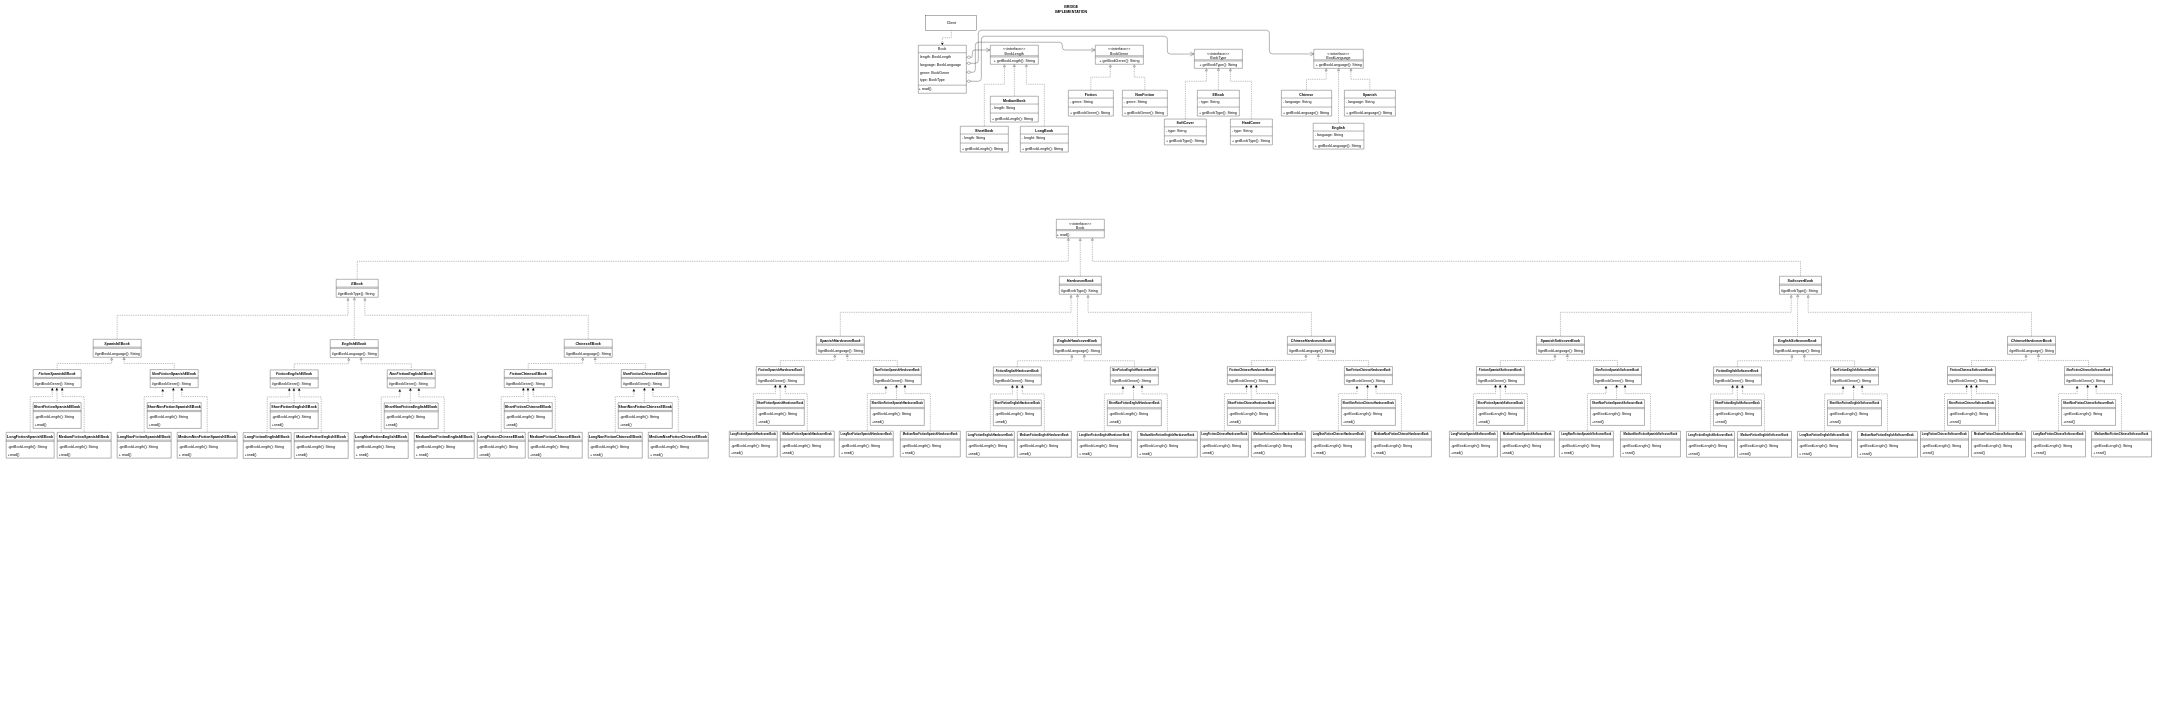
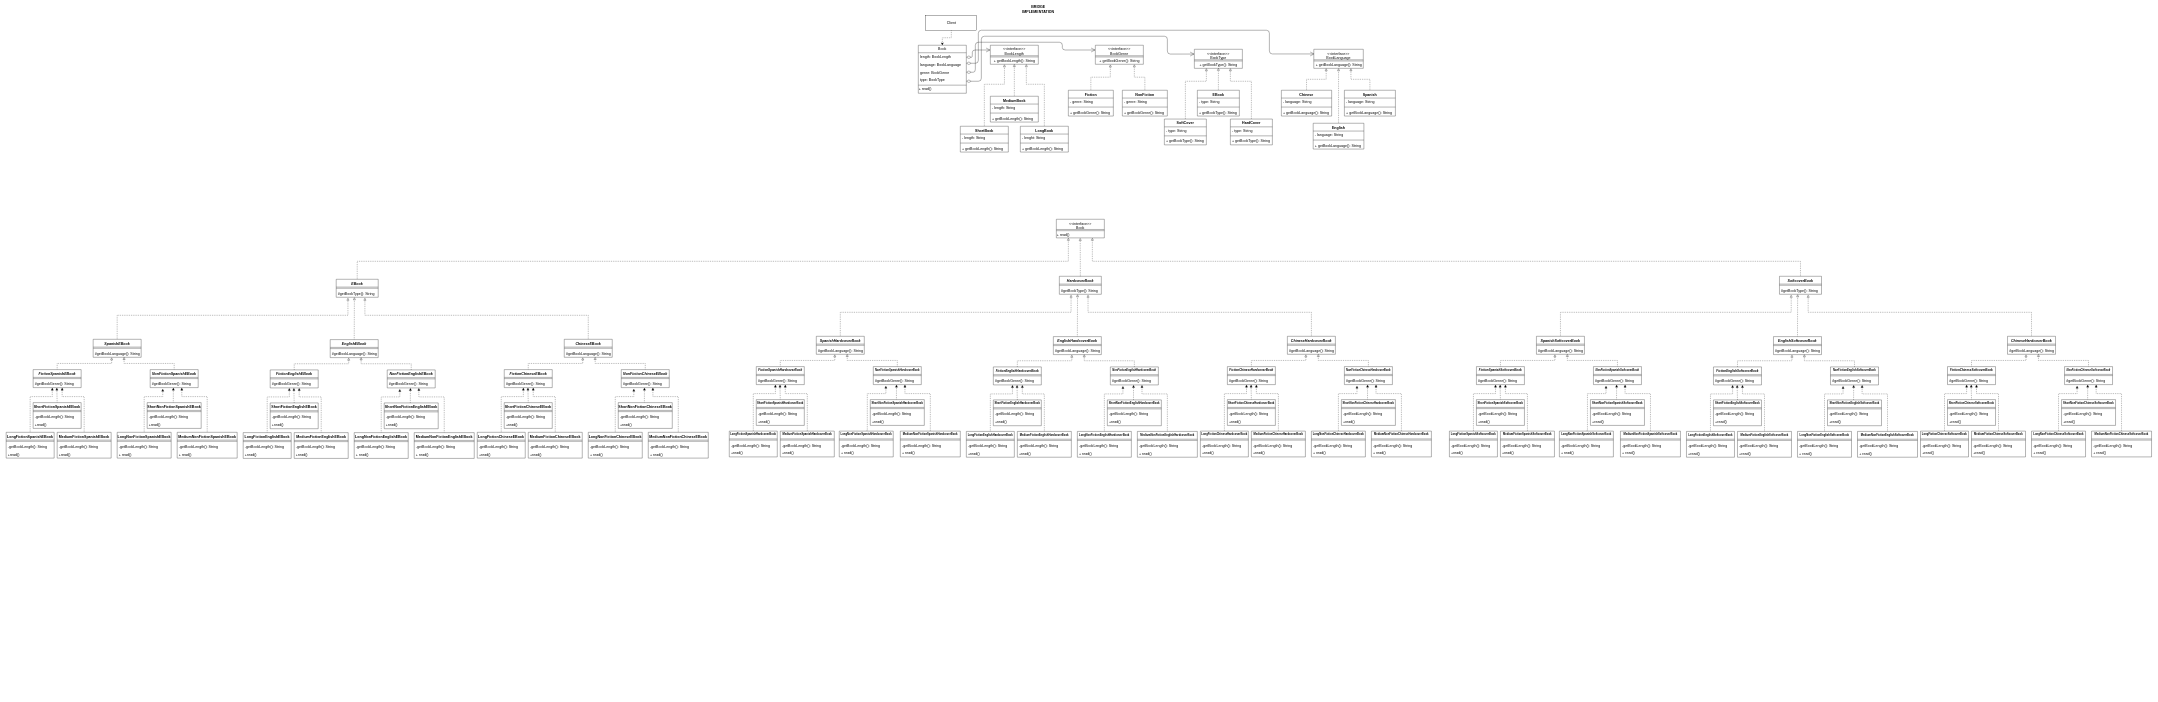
(1071, 9) -> (1038, 9)
